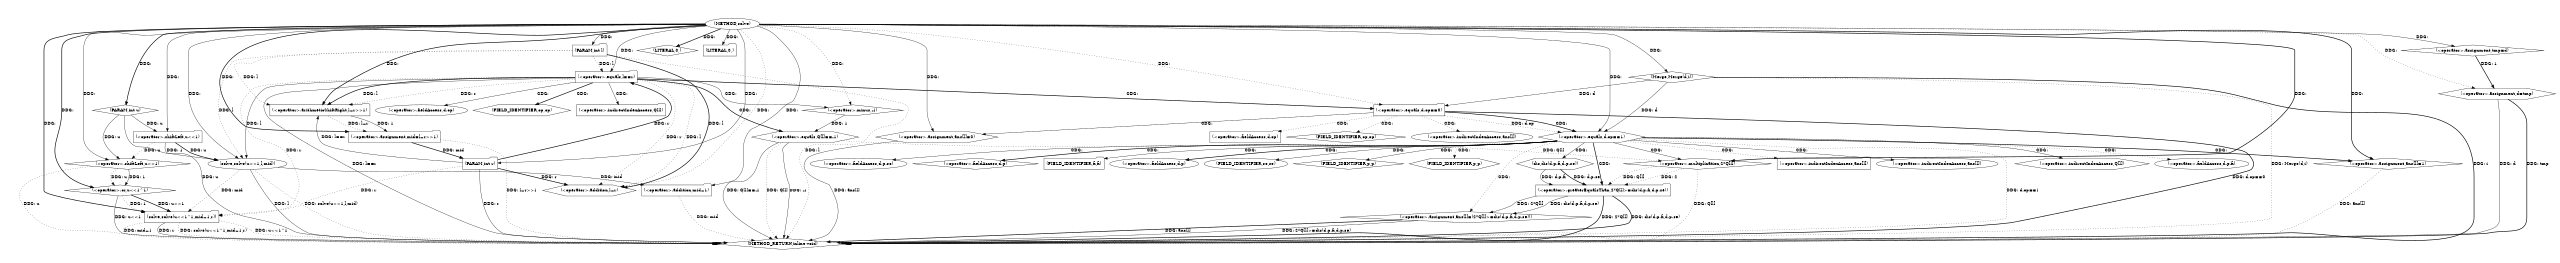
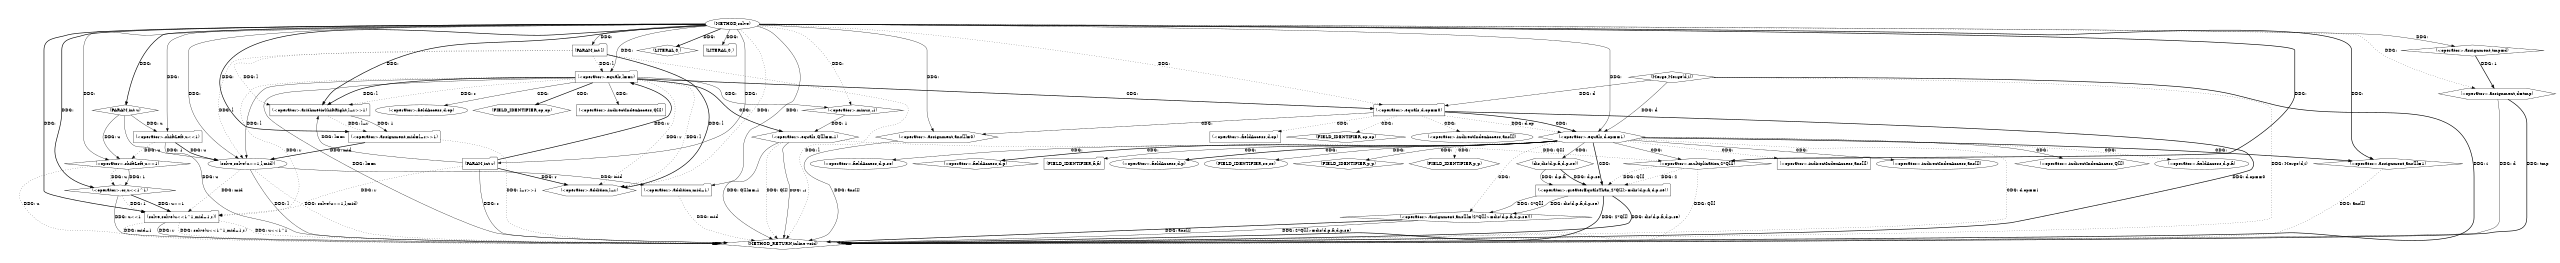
(1218, 27) -> none
(436, 150) -> (324, 150)
(2023, 190) -> (2023, 190)
